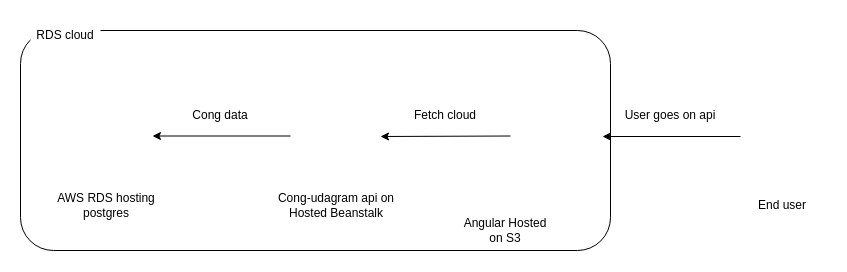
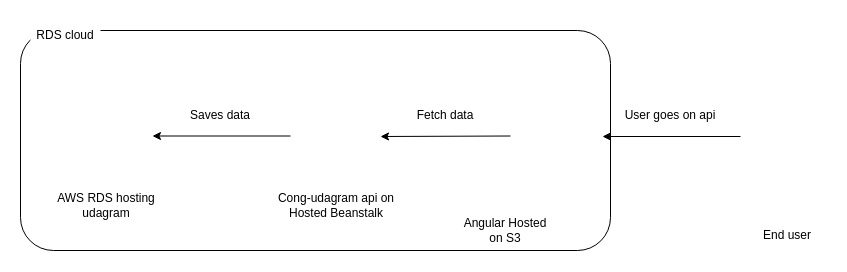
(221, 116) -> (221, 116)
(446, 116) -> (446, 116)
(107, 206) -> (107, 206)
(783, 206) -> (788, 236)
